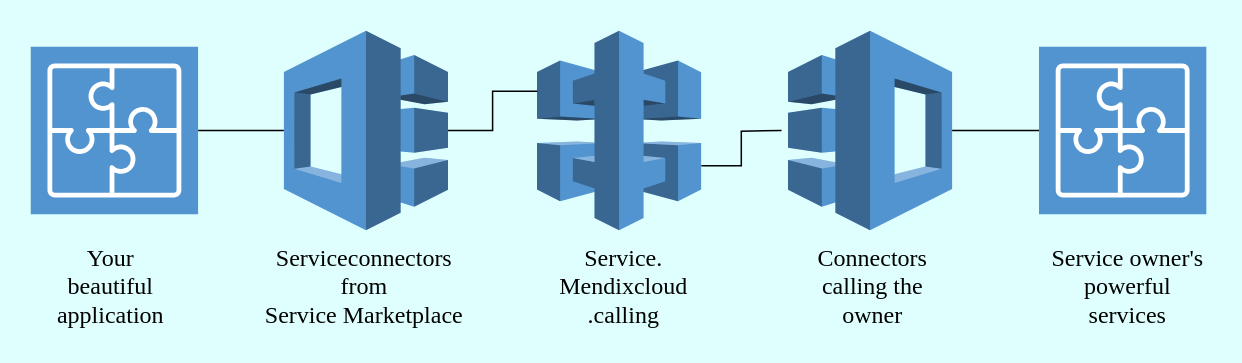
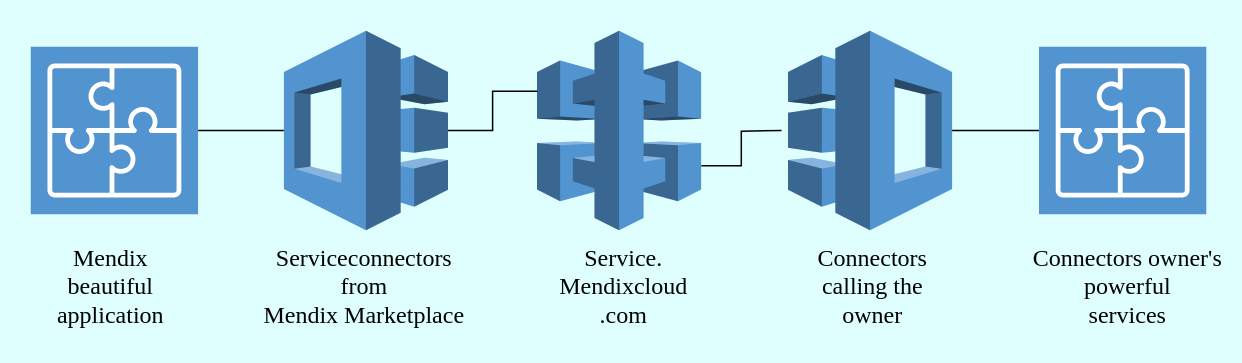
(111, 286) -> (111, 286)
(365, 286) -> (365, 286)
(624, 286) -> (624, 286)
(1128, 286) -> (1128, 286)
